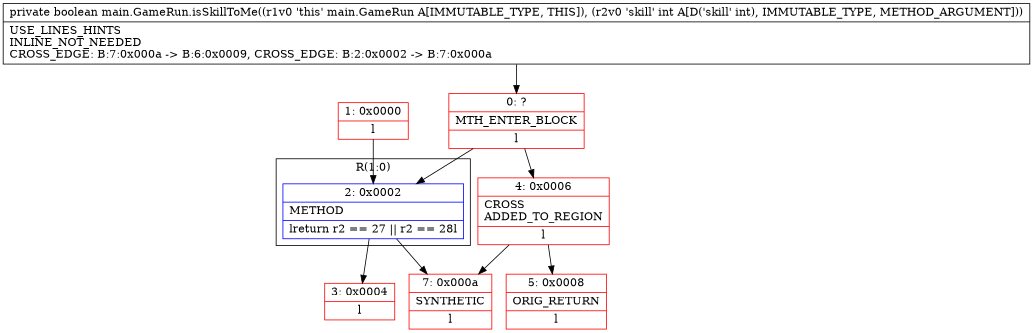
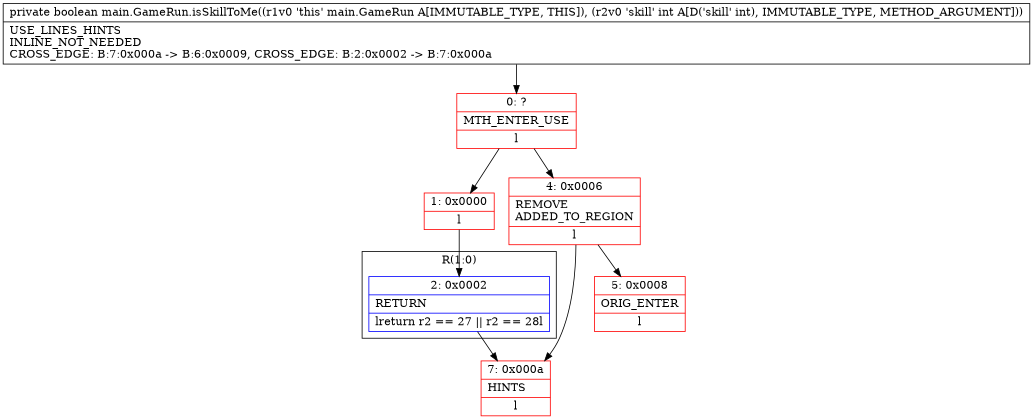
(516, 121) -> (516, 121)
(448, 164) -> (487, 167)
(505, 205) -> (542, 205)
(317, 211) -> (401, 304)
(450, 301) -> (507, 388)
(556, 301) -> (640, 304)
(360, 302) -> none
